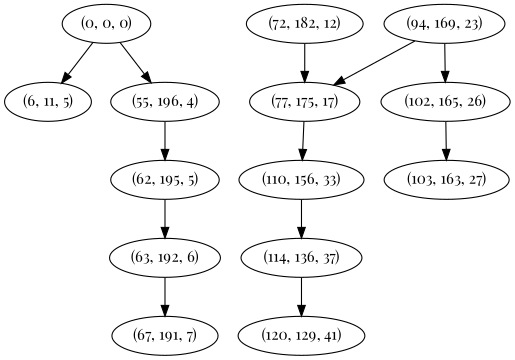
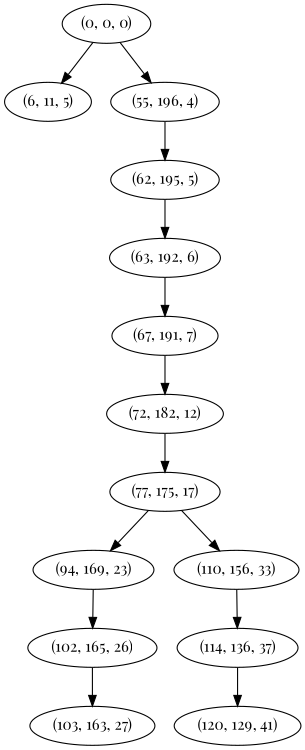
(379, 60) -> (133, 527)
none -> (165, 370)
